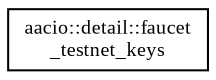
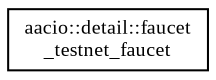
(108, 40) -> (108, 40)
